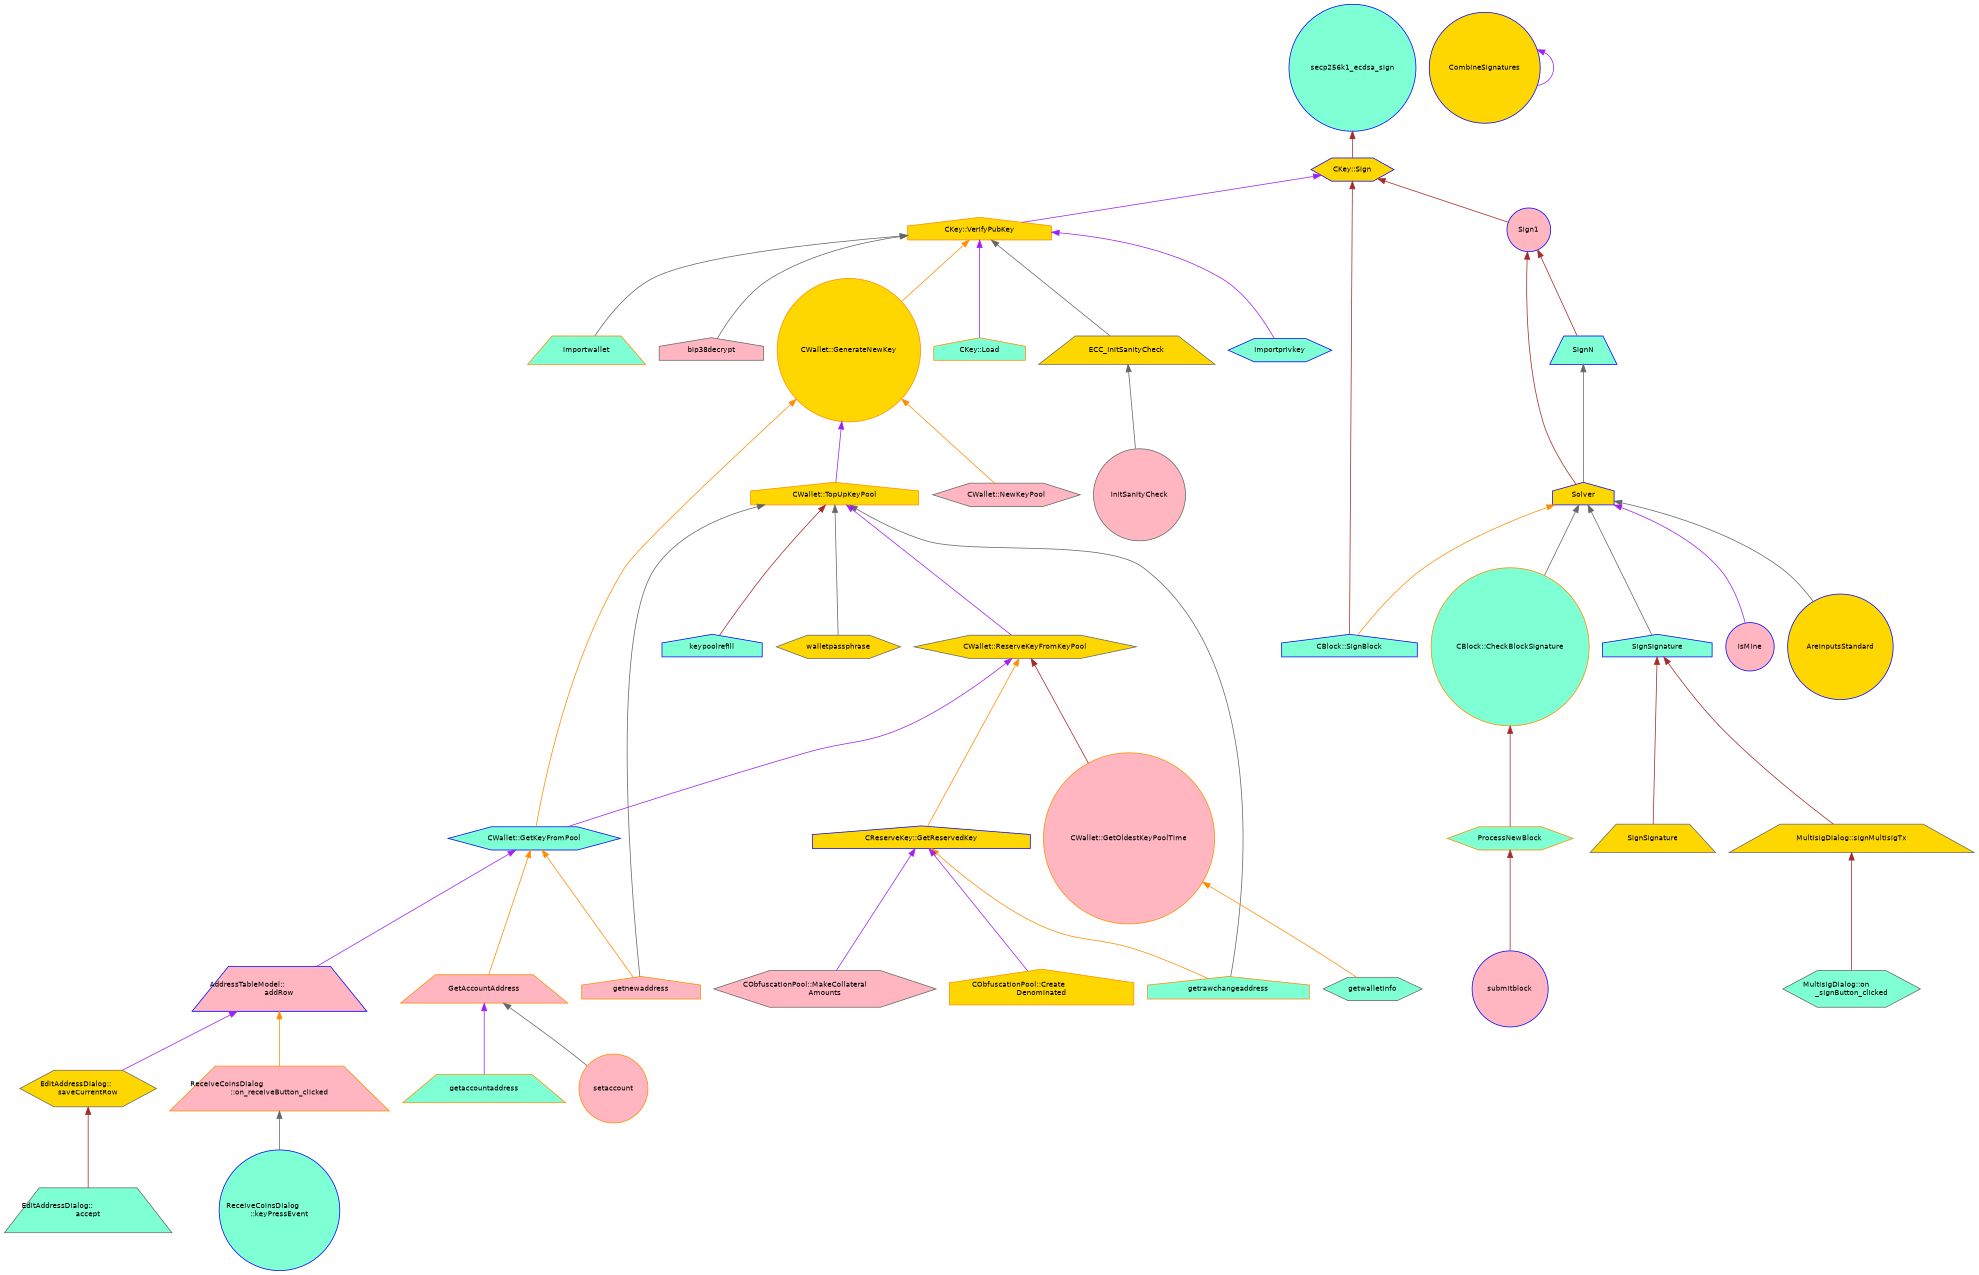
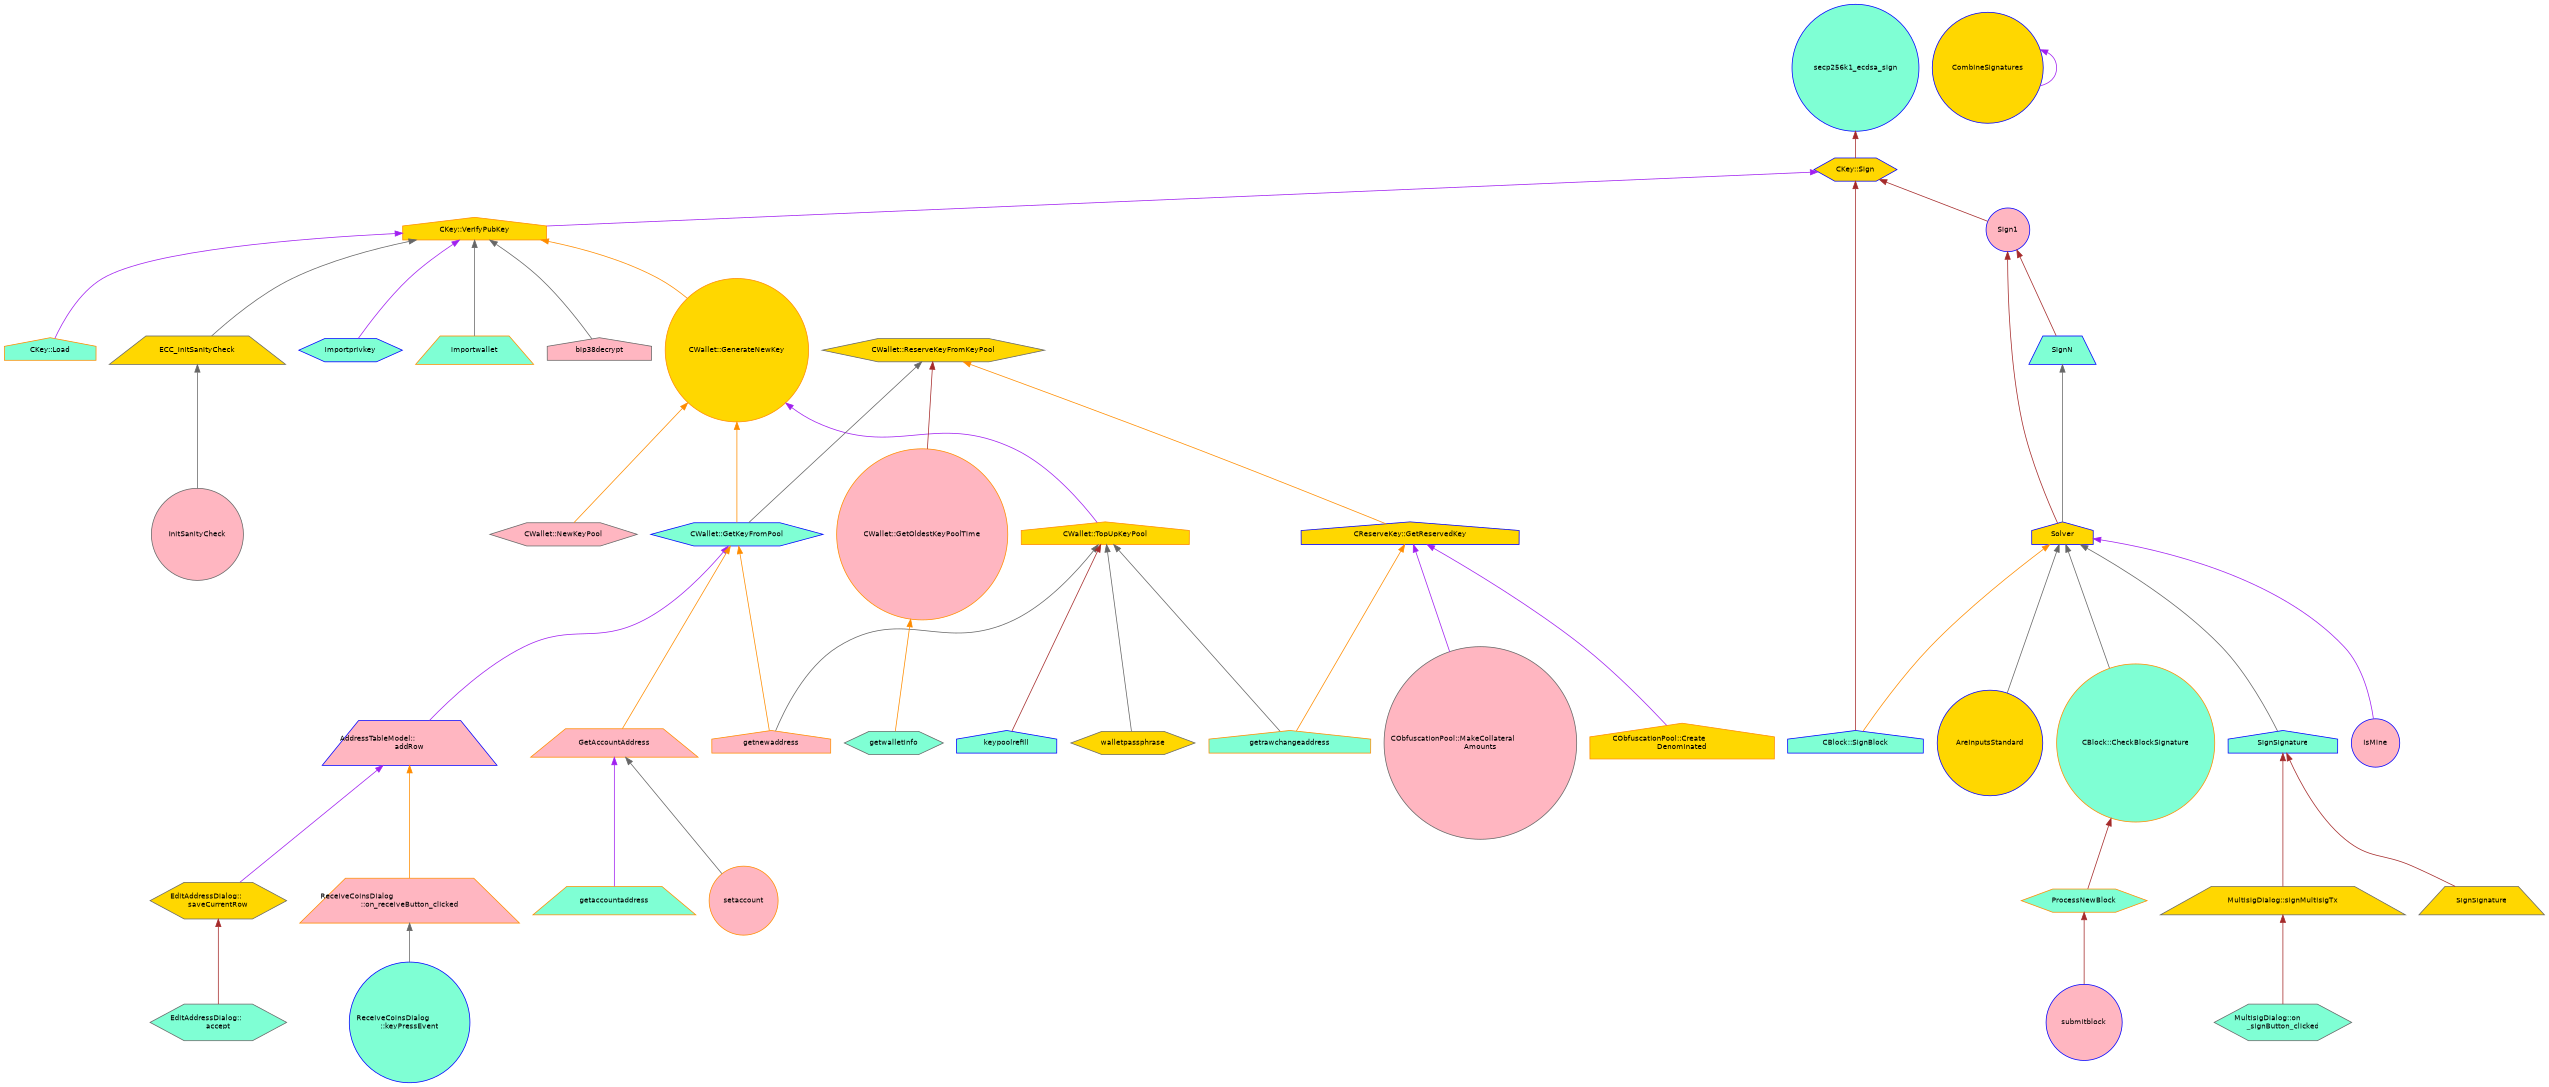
(932, 572) -> none
(793, 757) -> (832, 445)
(825, 989) -> (1480, 743)
(88, 1210) -> (218, 1022)
